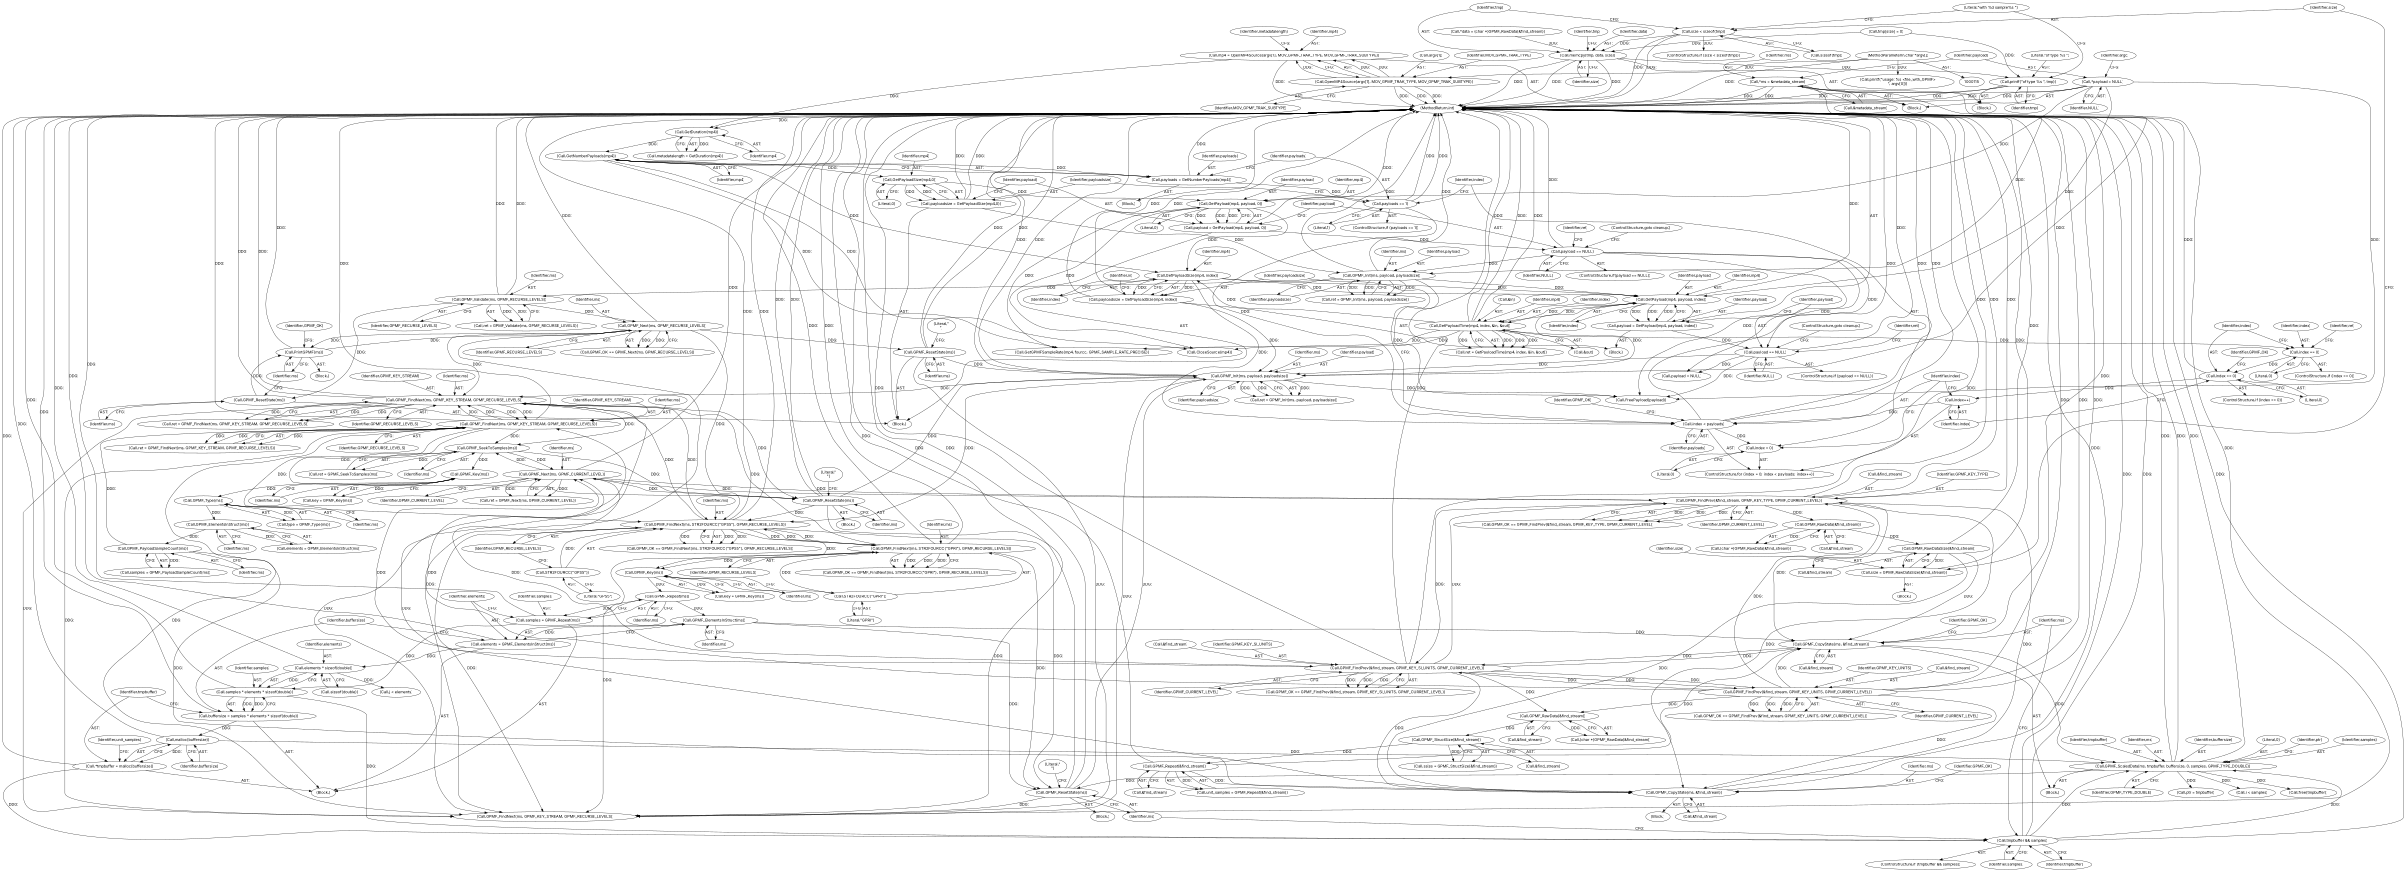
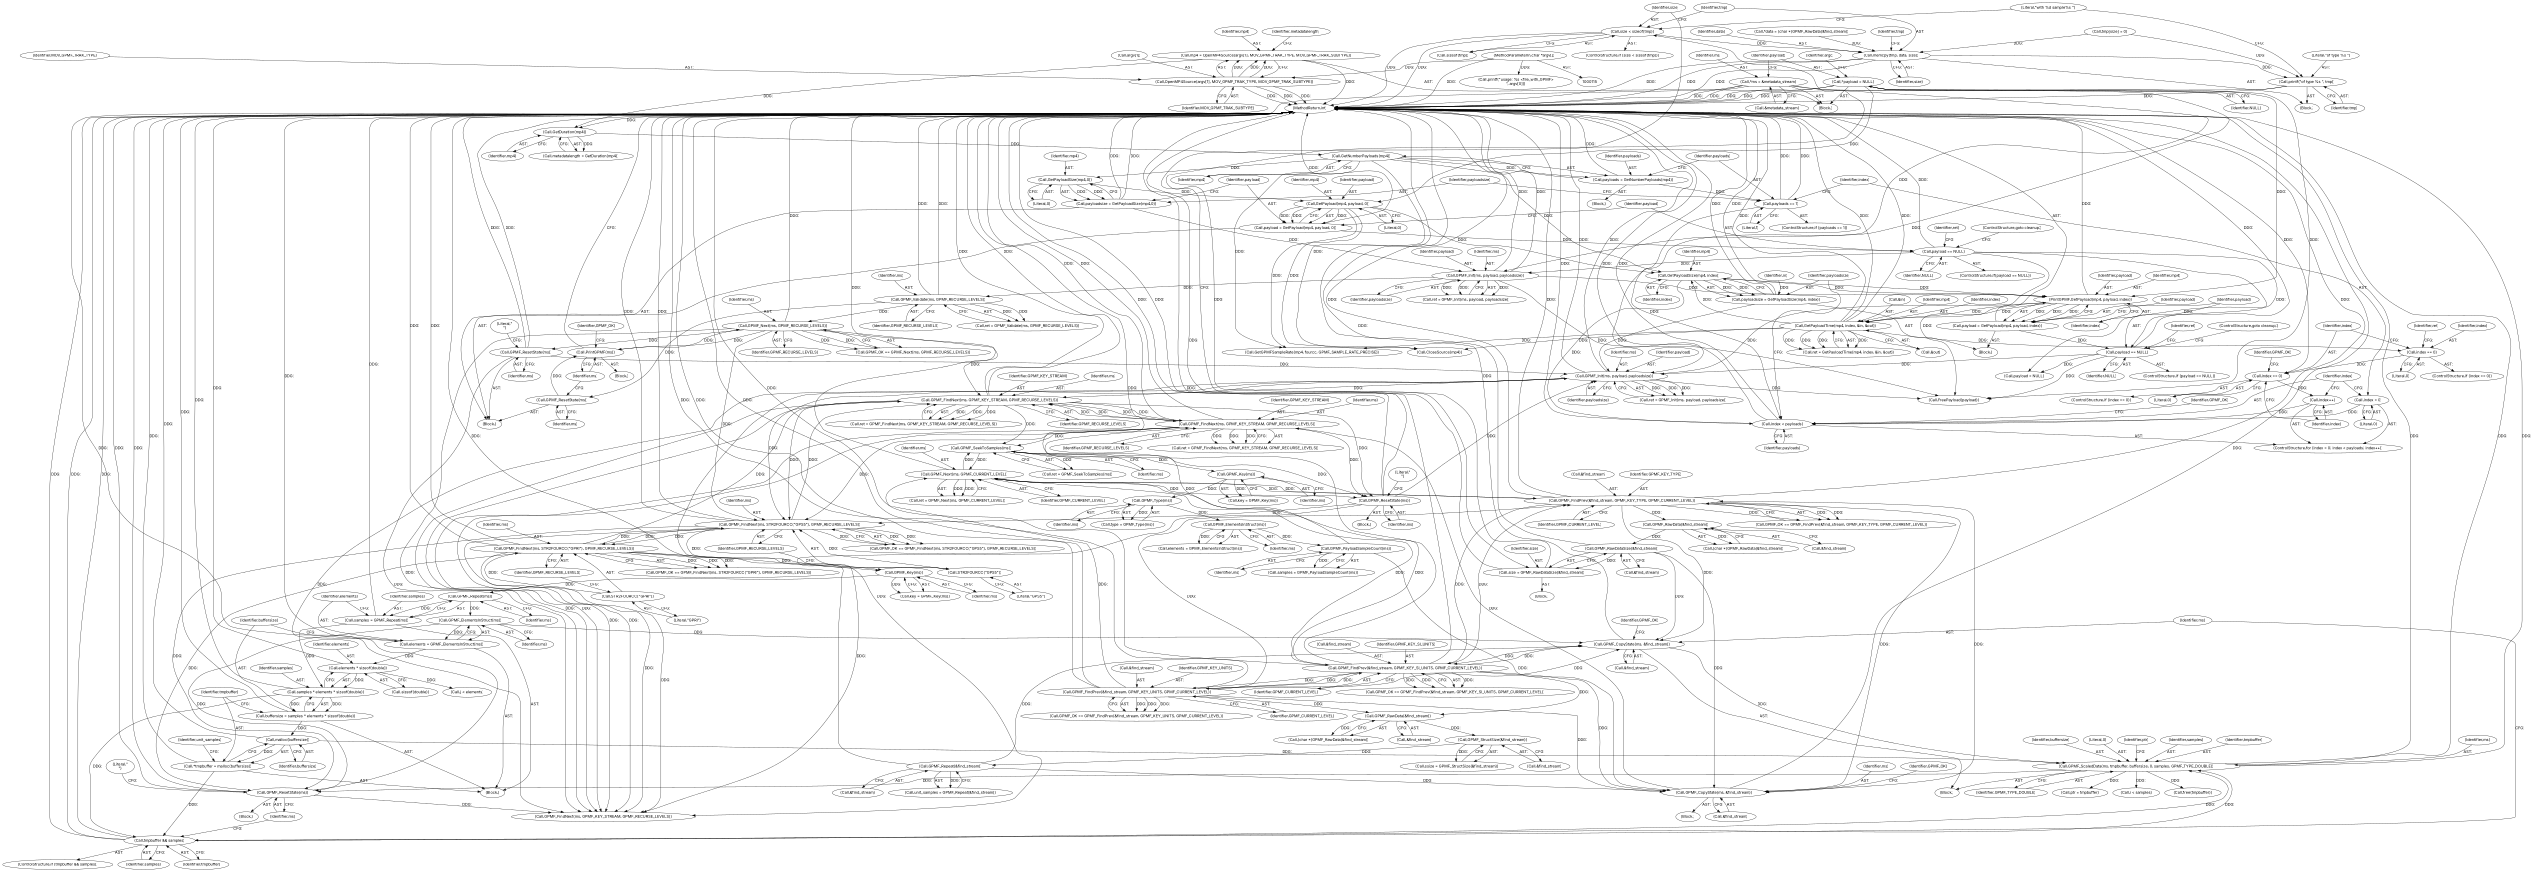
(1709, 44) -> (1633, 44)
none -> (1282, 157)
(282, 228) -> (612, 228)
(1127, 288) -> (1785, 288)
(1671, 300) -> (2091, 300)
(1731, 436) -> (2225, 419)
(1204, 781) -> (967, 781)
